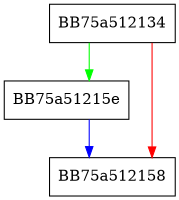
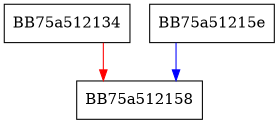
(89, 56) -> none
